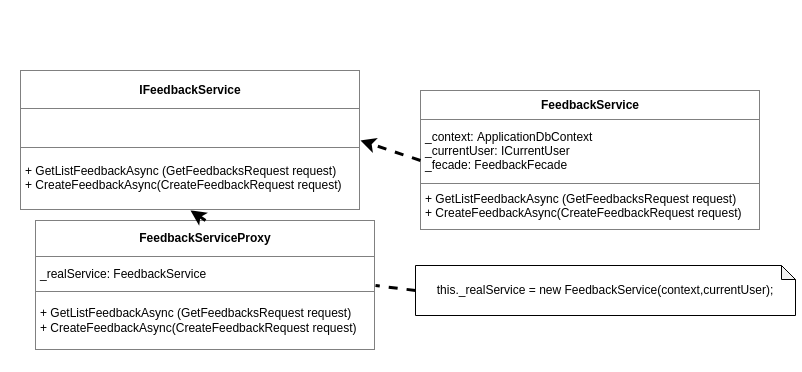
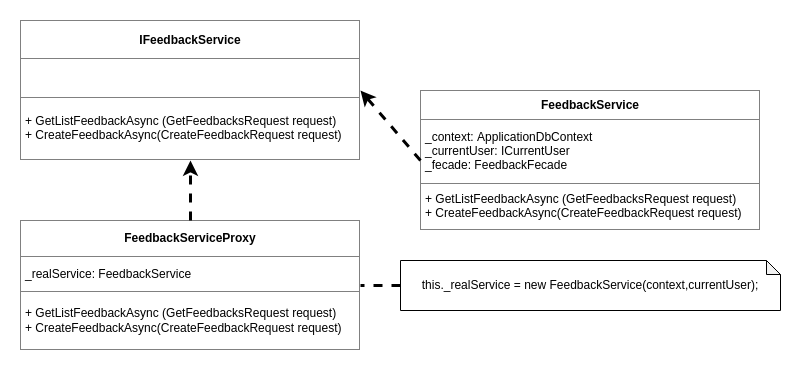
(191, 141) -> (191, 91)
(206, 286) -> (191, 286)
(606, 291) -> (591, 286)
